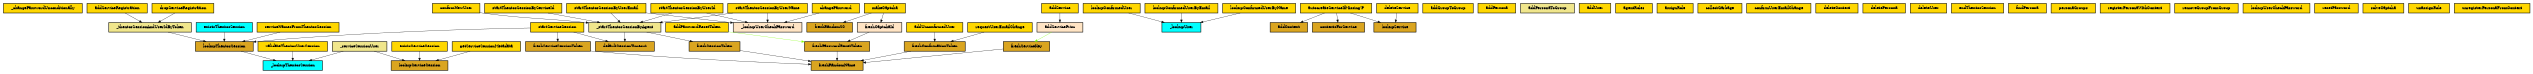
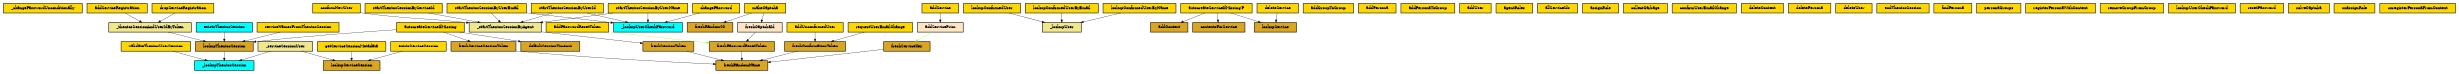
(1547, 8) -> (1428, 8)
none -> (1558, 8)
(557, 27) -> (430, 27)
(768, 27) -> (648, 27)
(1181, 27) -> (1062, 27)
(625, 36) -> none
